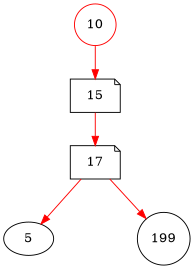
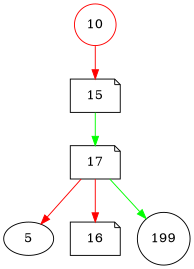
(95, 124) -> (95, 124)
(125, 195) -> (125, 195)
none -> (95, 239)
